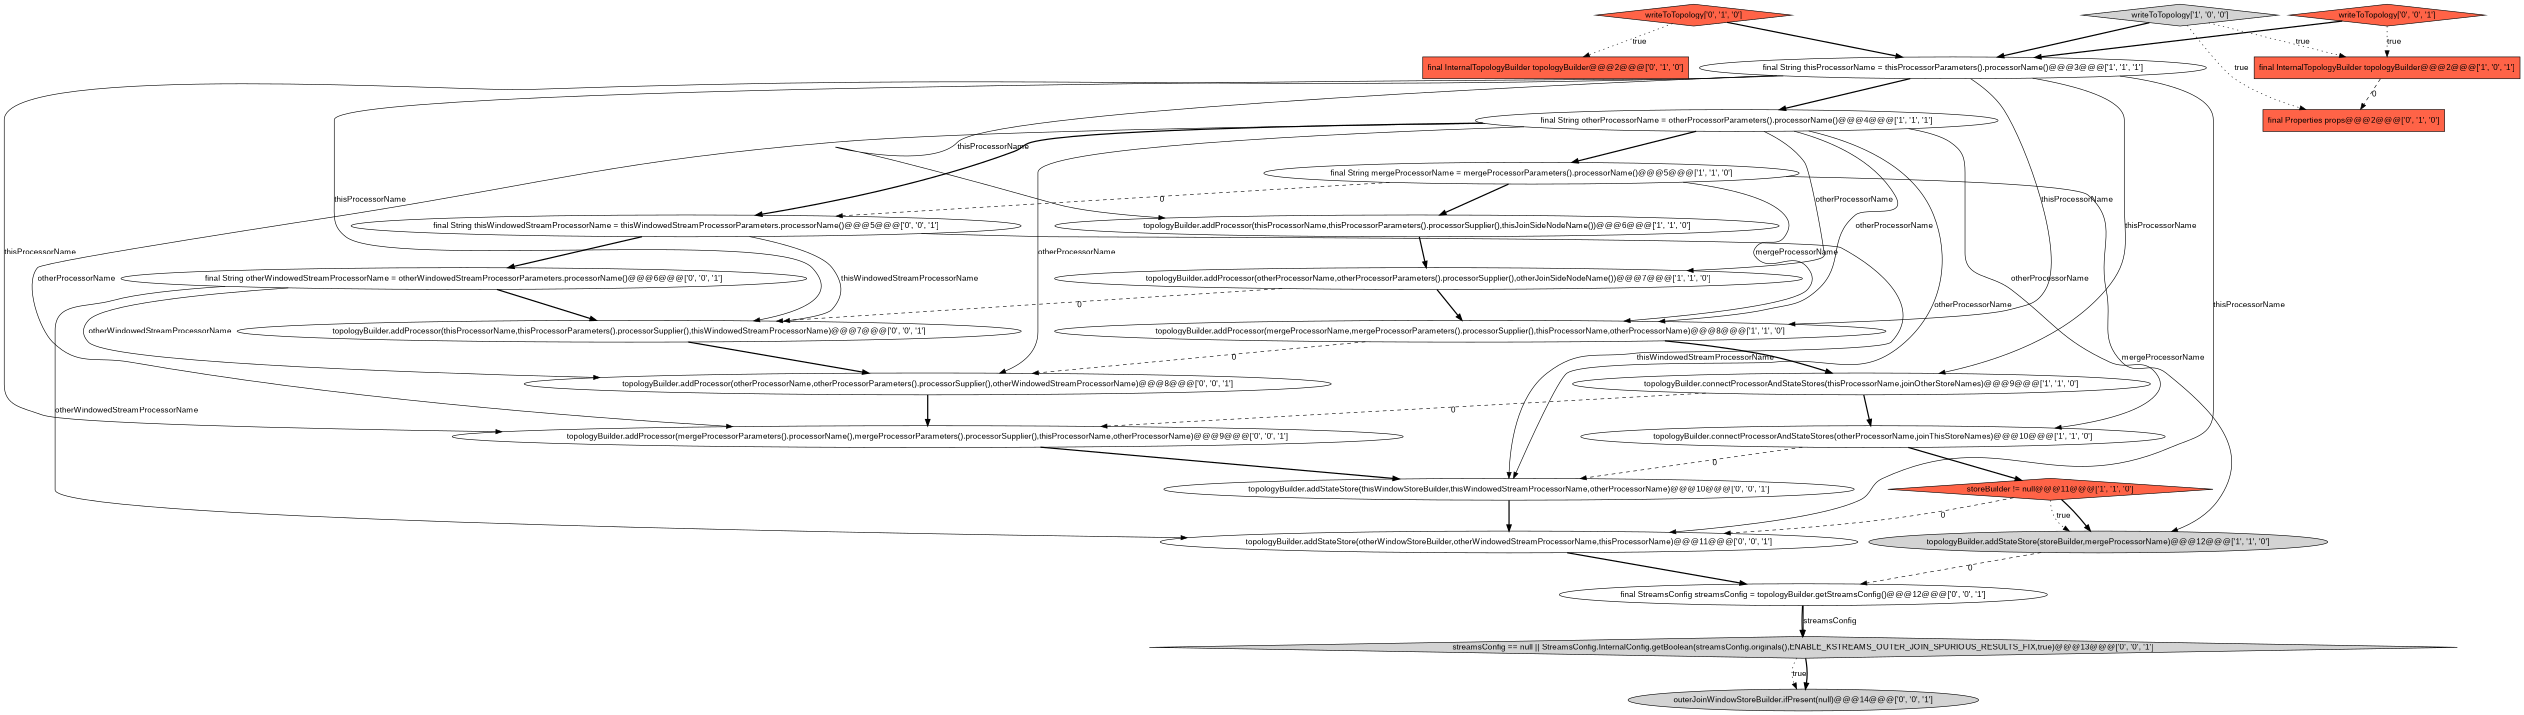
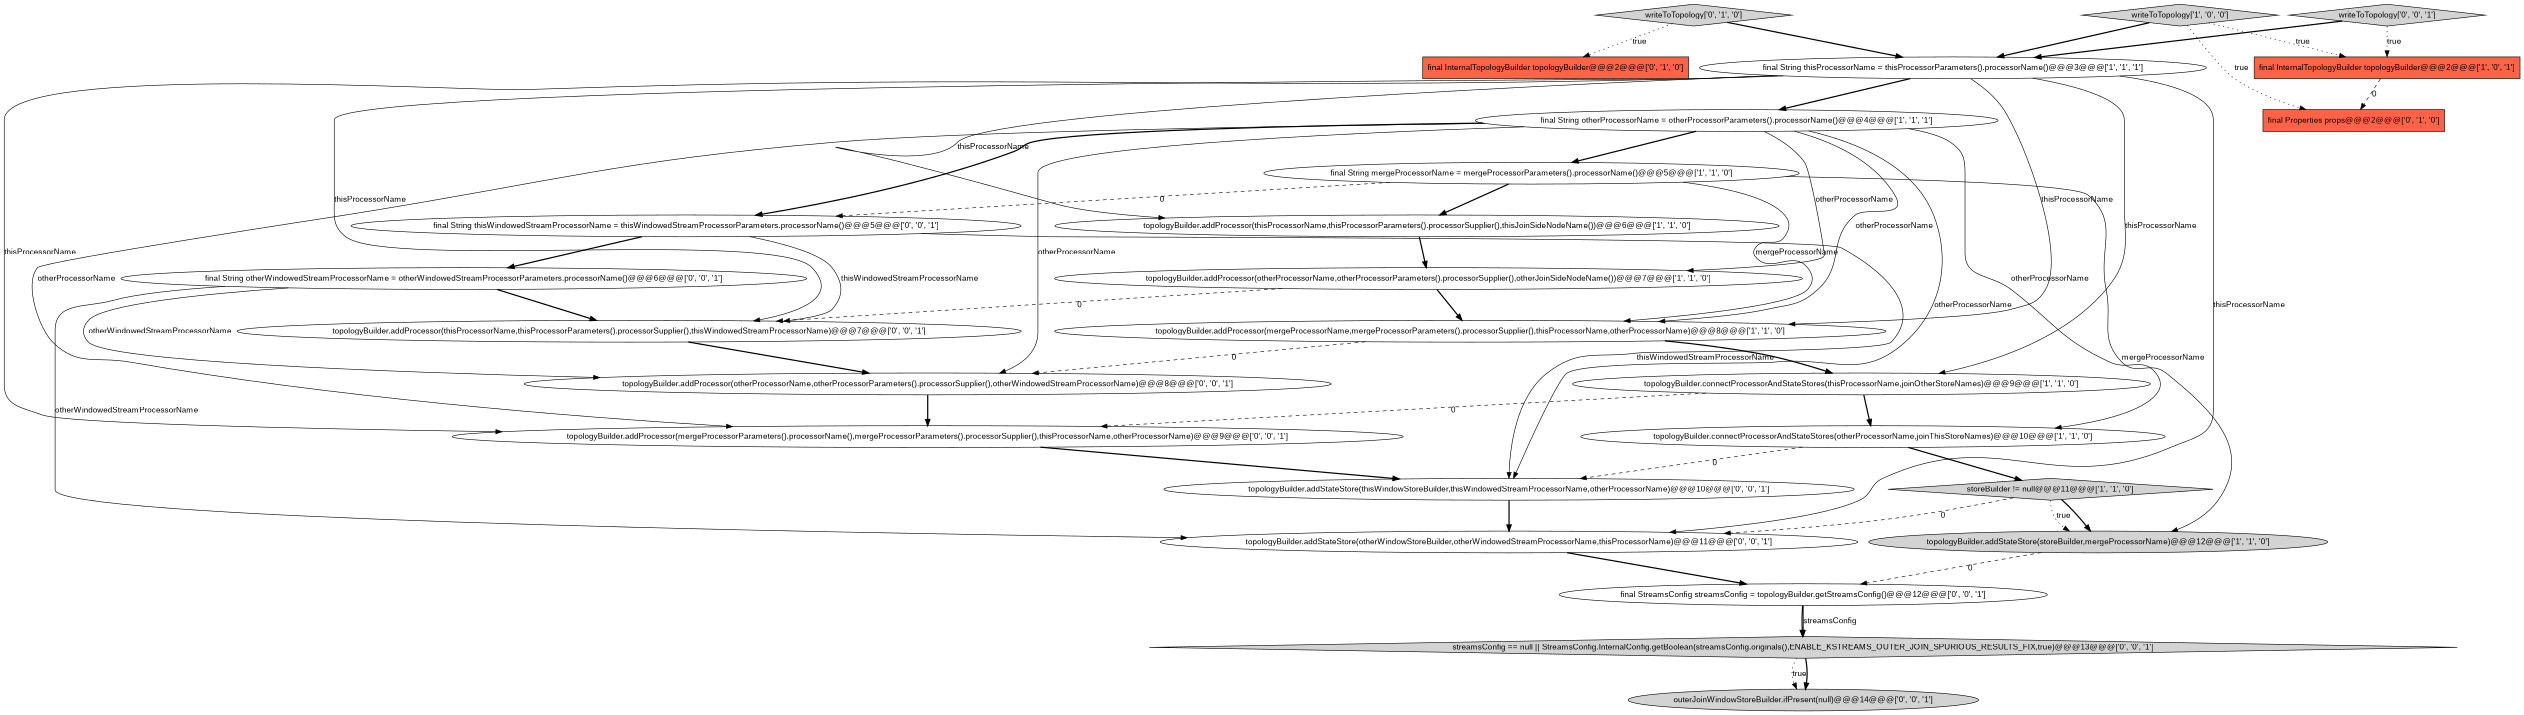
(1694, 15) -> (1694, 15)
(2387, 15) -> (2387, 15)
(2050, 489) -> (2050, 489)
